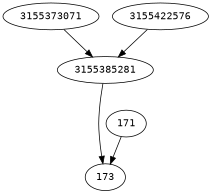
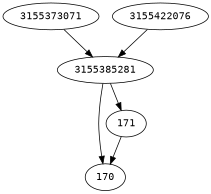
(160, 16) -> (160, 16)
none -> (114, 93)
(105, 177) -> (105, 177)
